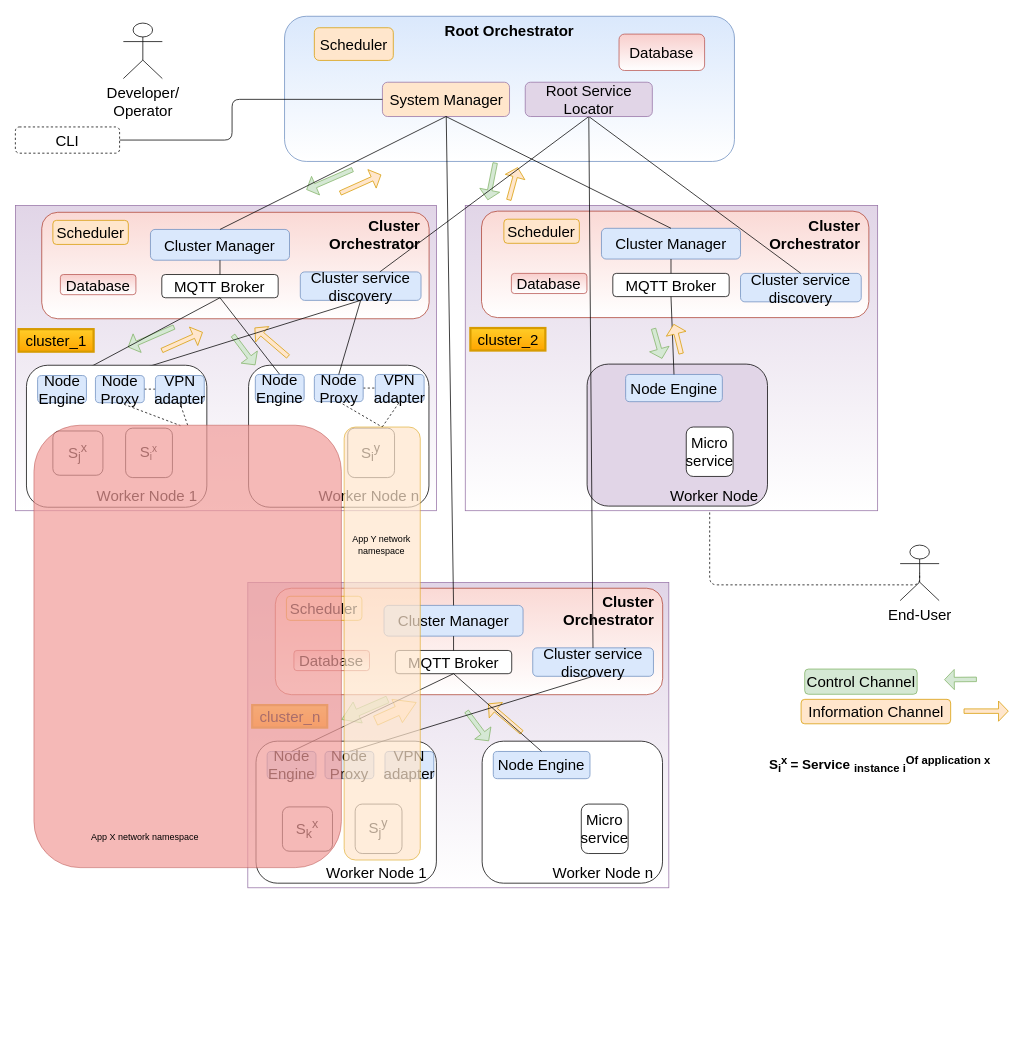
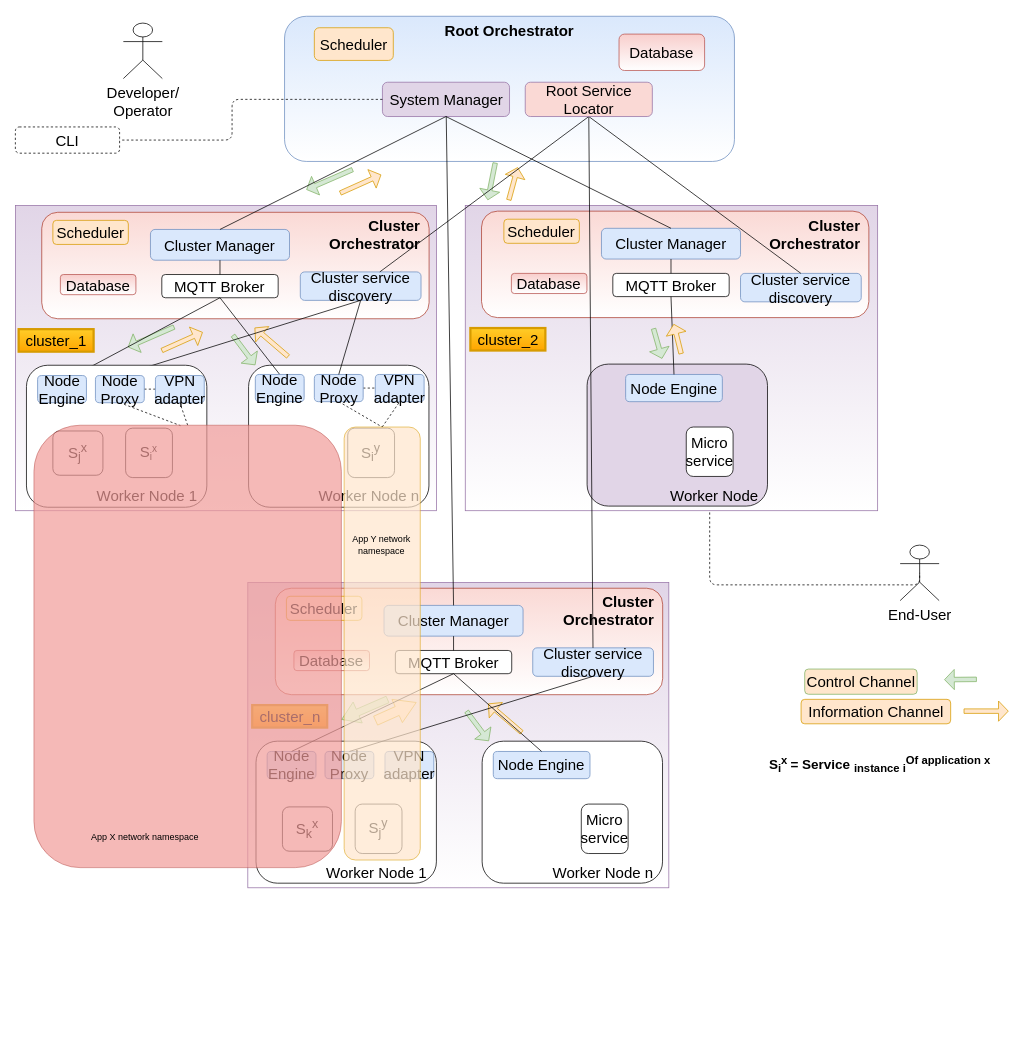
(446, 99) -> (446, 99)
(589, 99) -> (589, 99)
(234, 101) -> (234, 101)
(861, 681) -> (861, 681)
